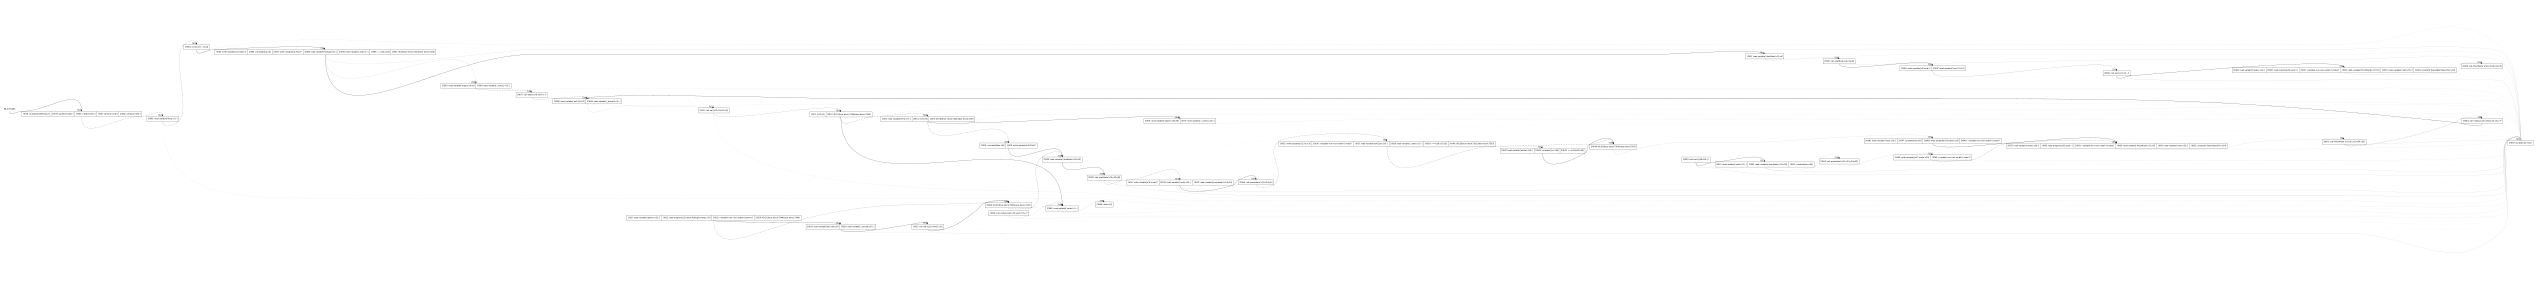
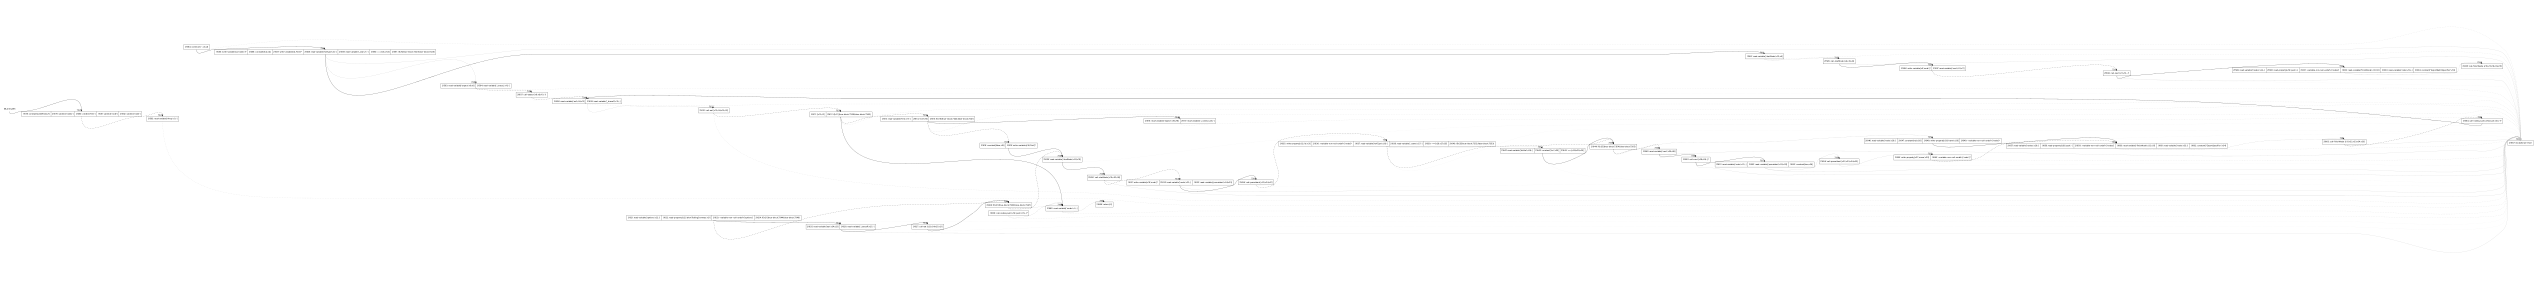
(182, 86) -> none
none -> (1659, 152)
